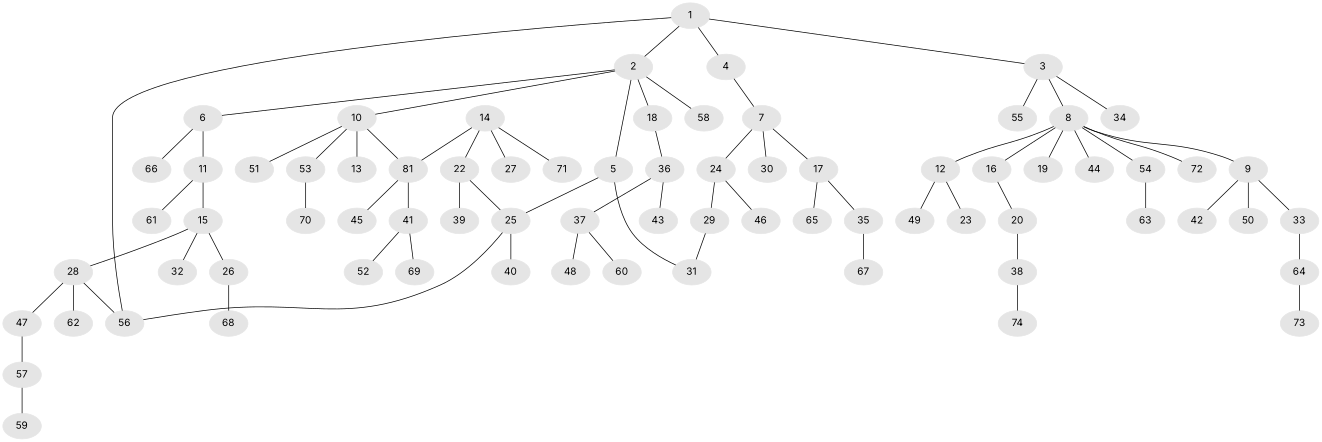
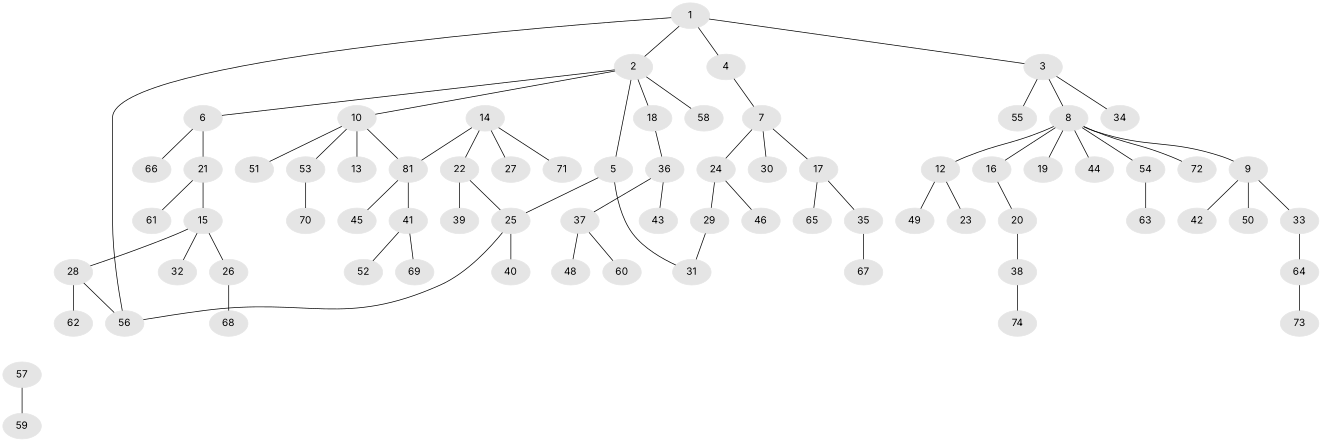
(203, 170) -> (203, 170)
(22, 323) -> none
